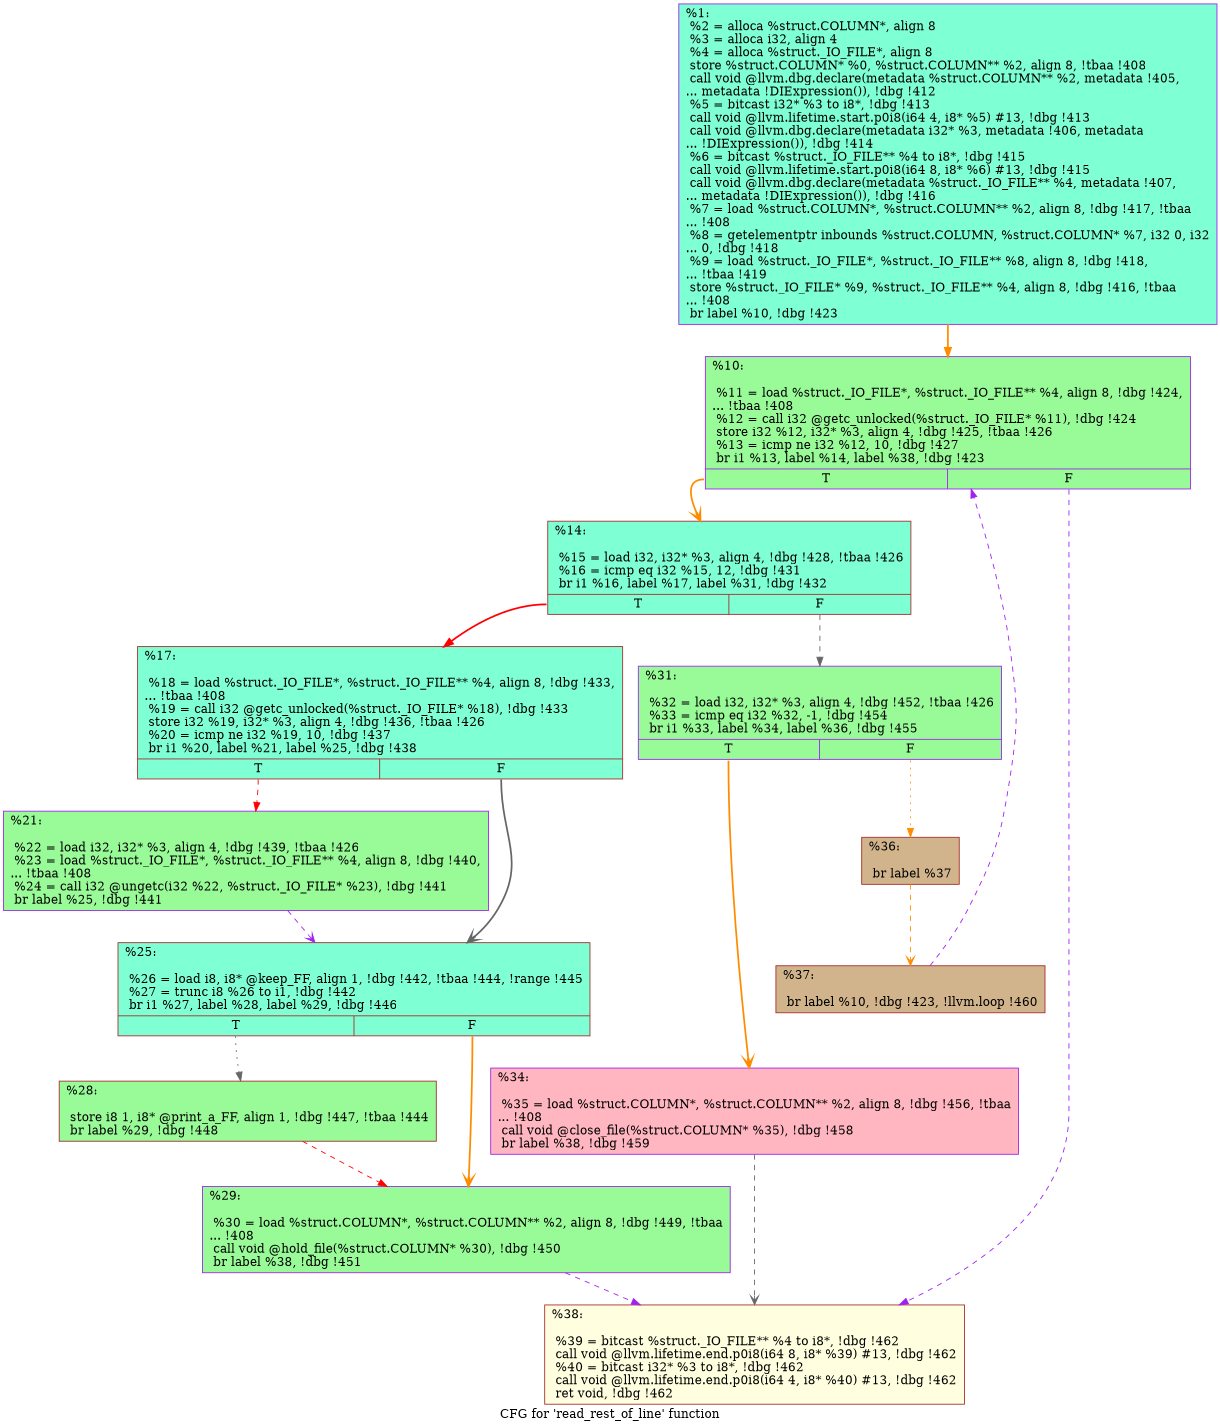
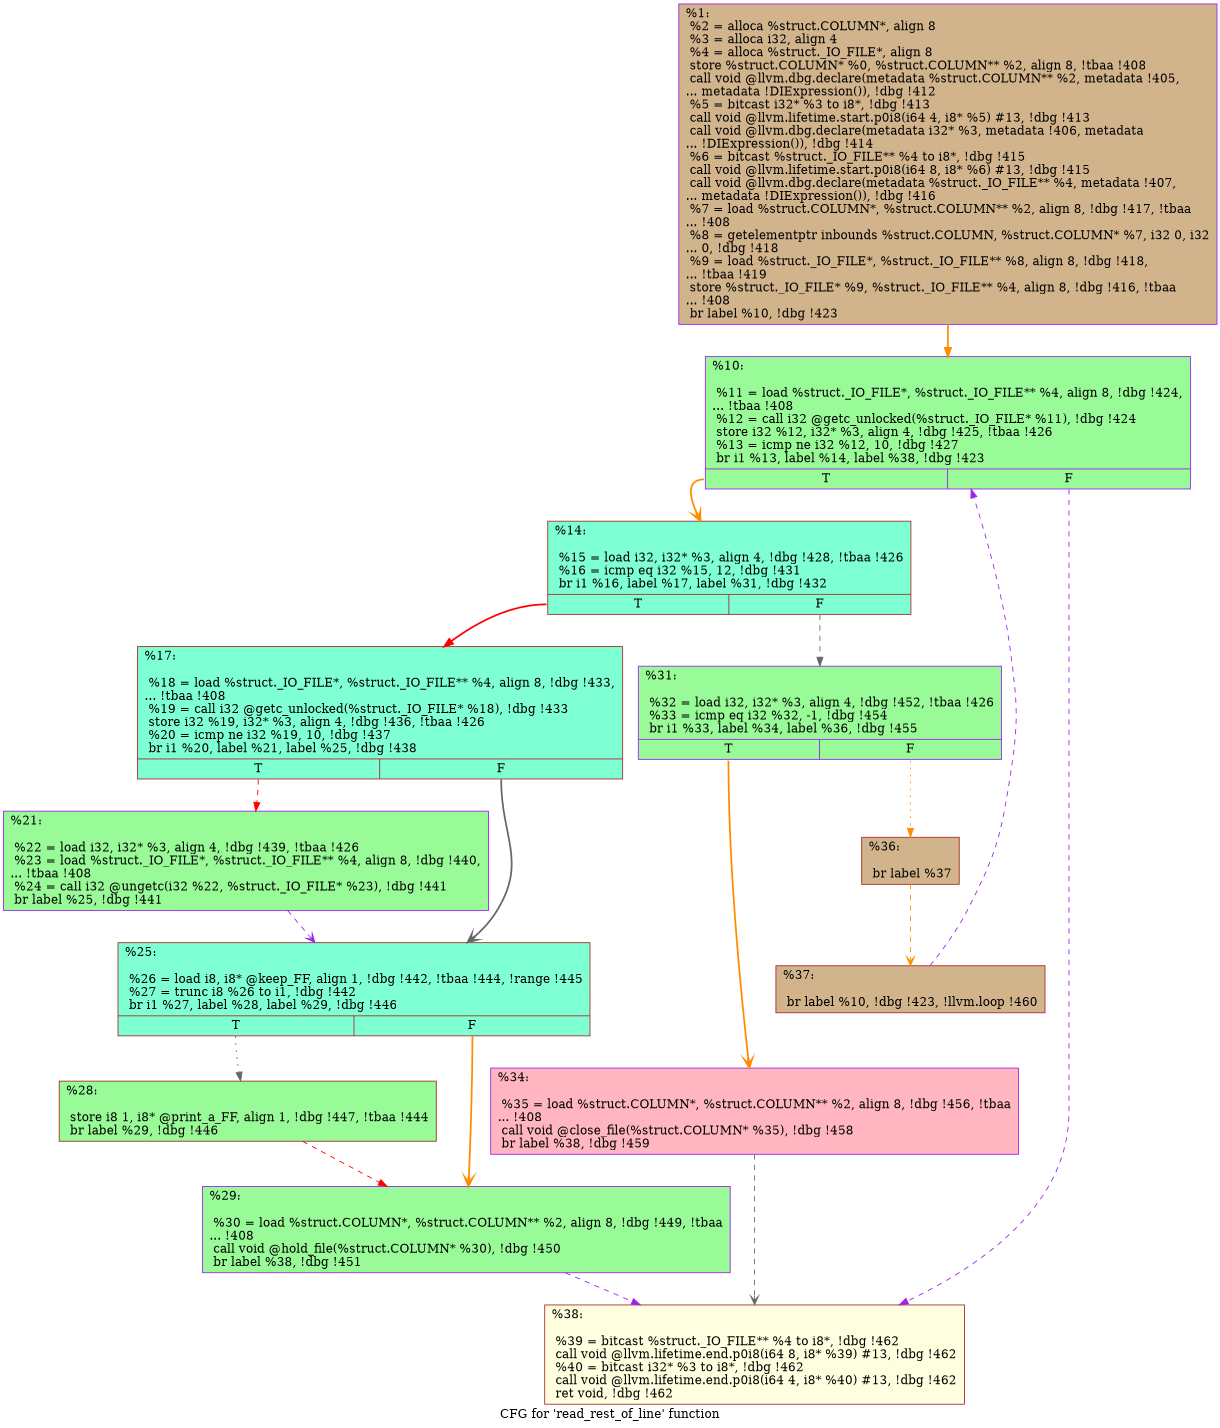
(948, 164) -> (948, 164)
(142, 1131) -> (142, 1131)
